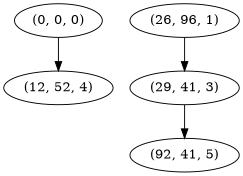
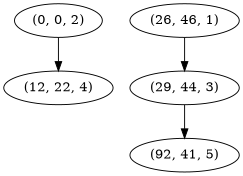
(58, 21) -> (58, 21)
(185, 21) -> (185, 21)
(58, 88) -> (58, 88)
(185, 88) -> (185, 88)
